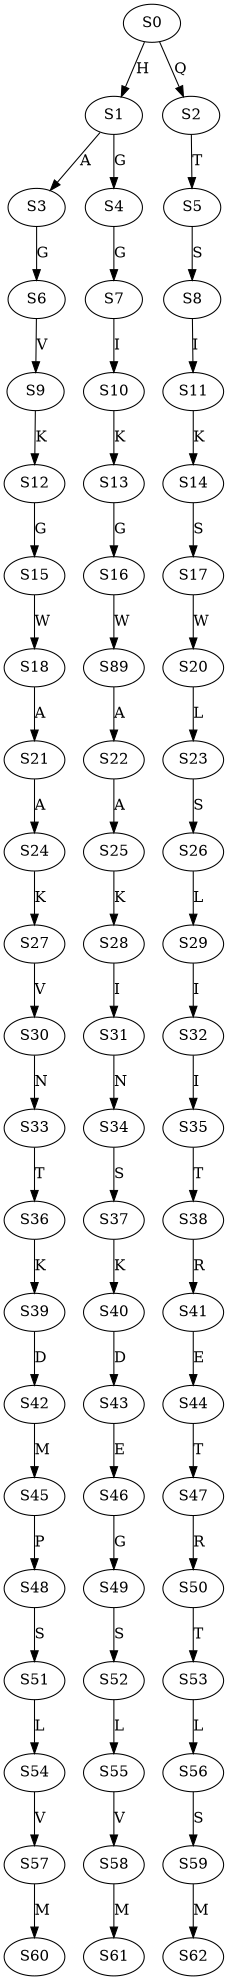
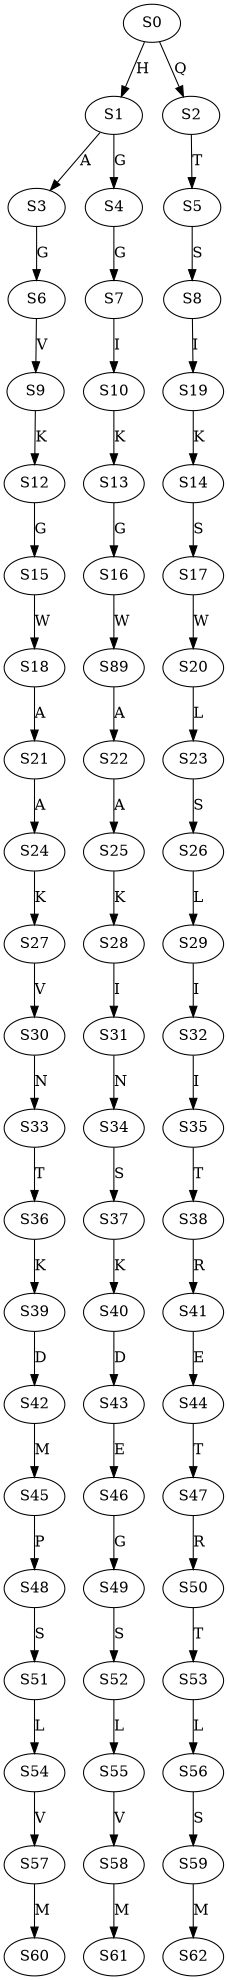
(193, 392) -> (193, 392)
